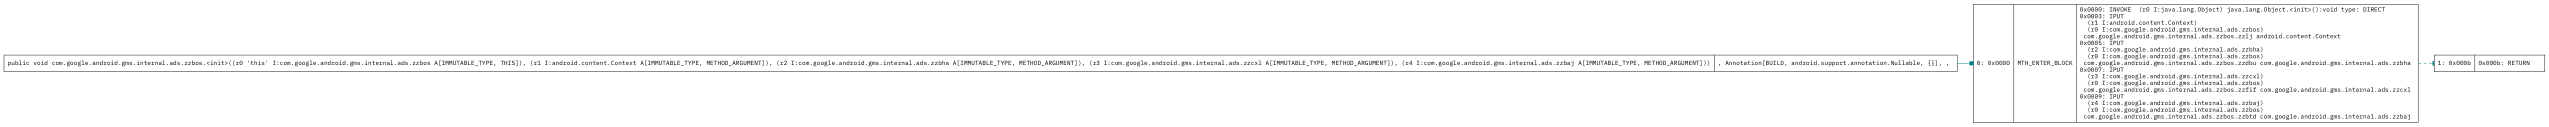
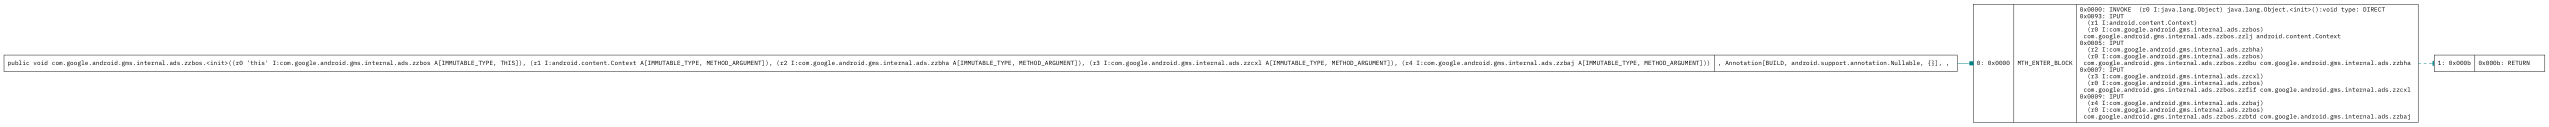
(2106, 16) -> (2106, 16)
